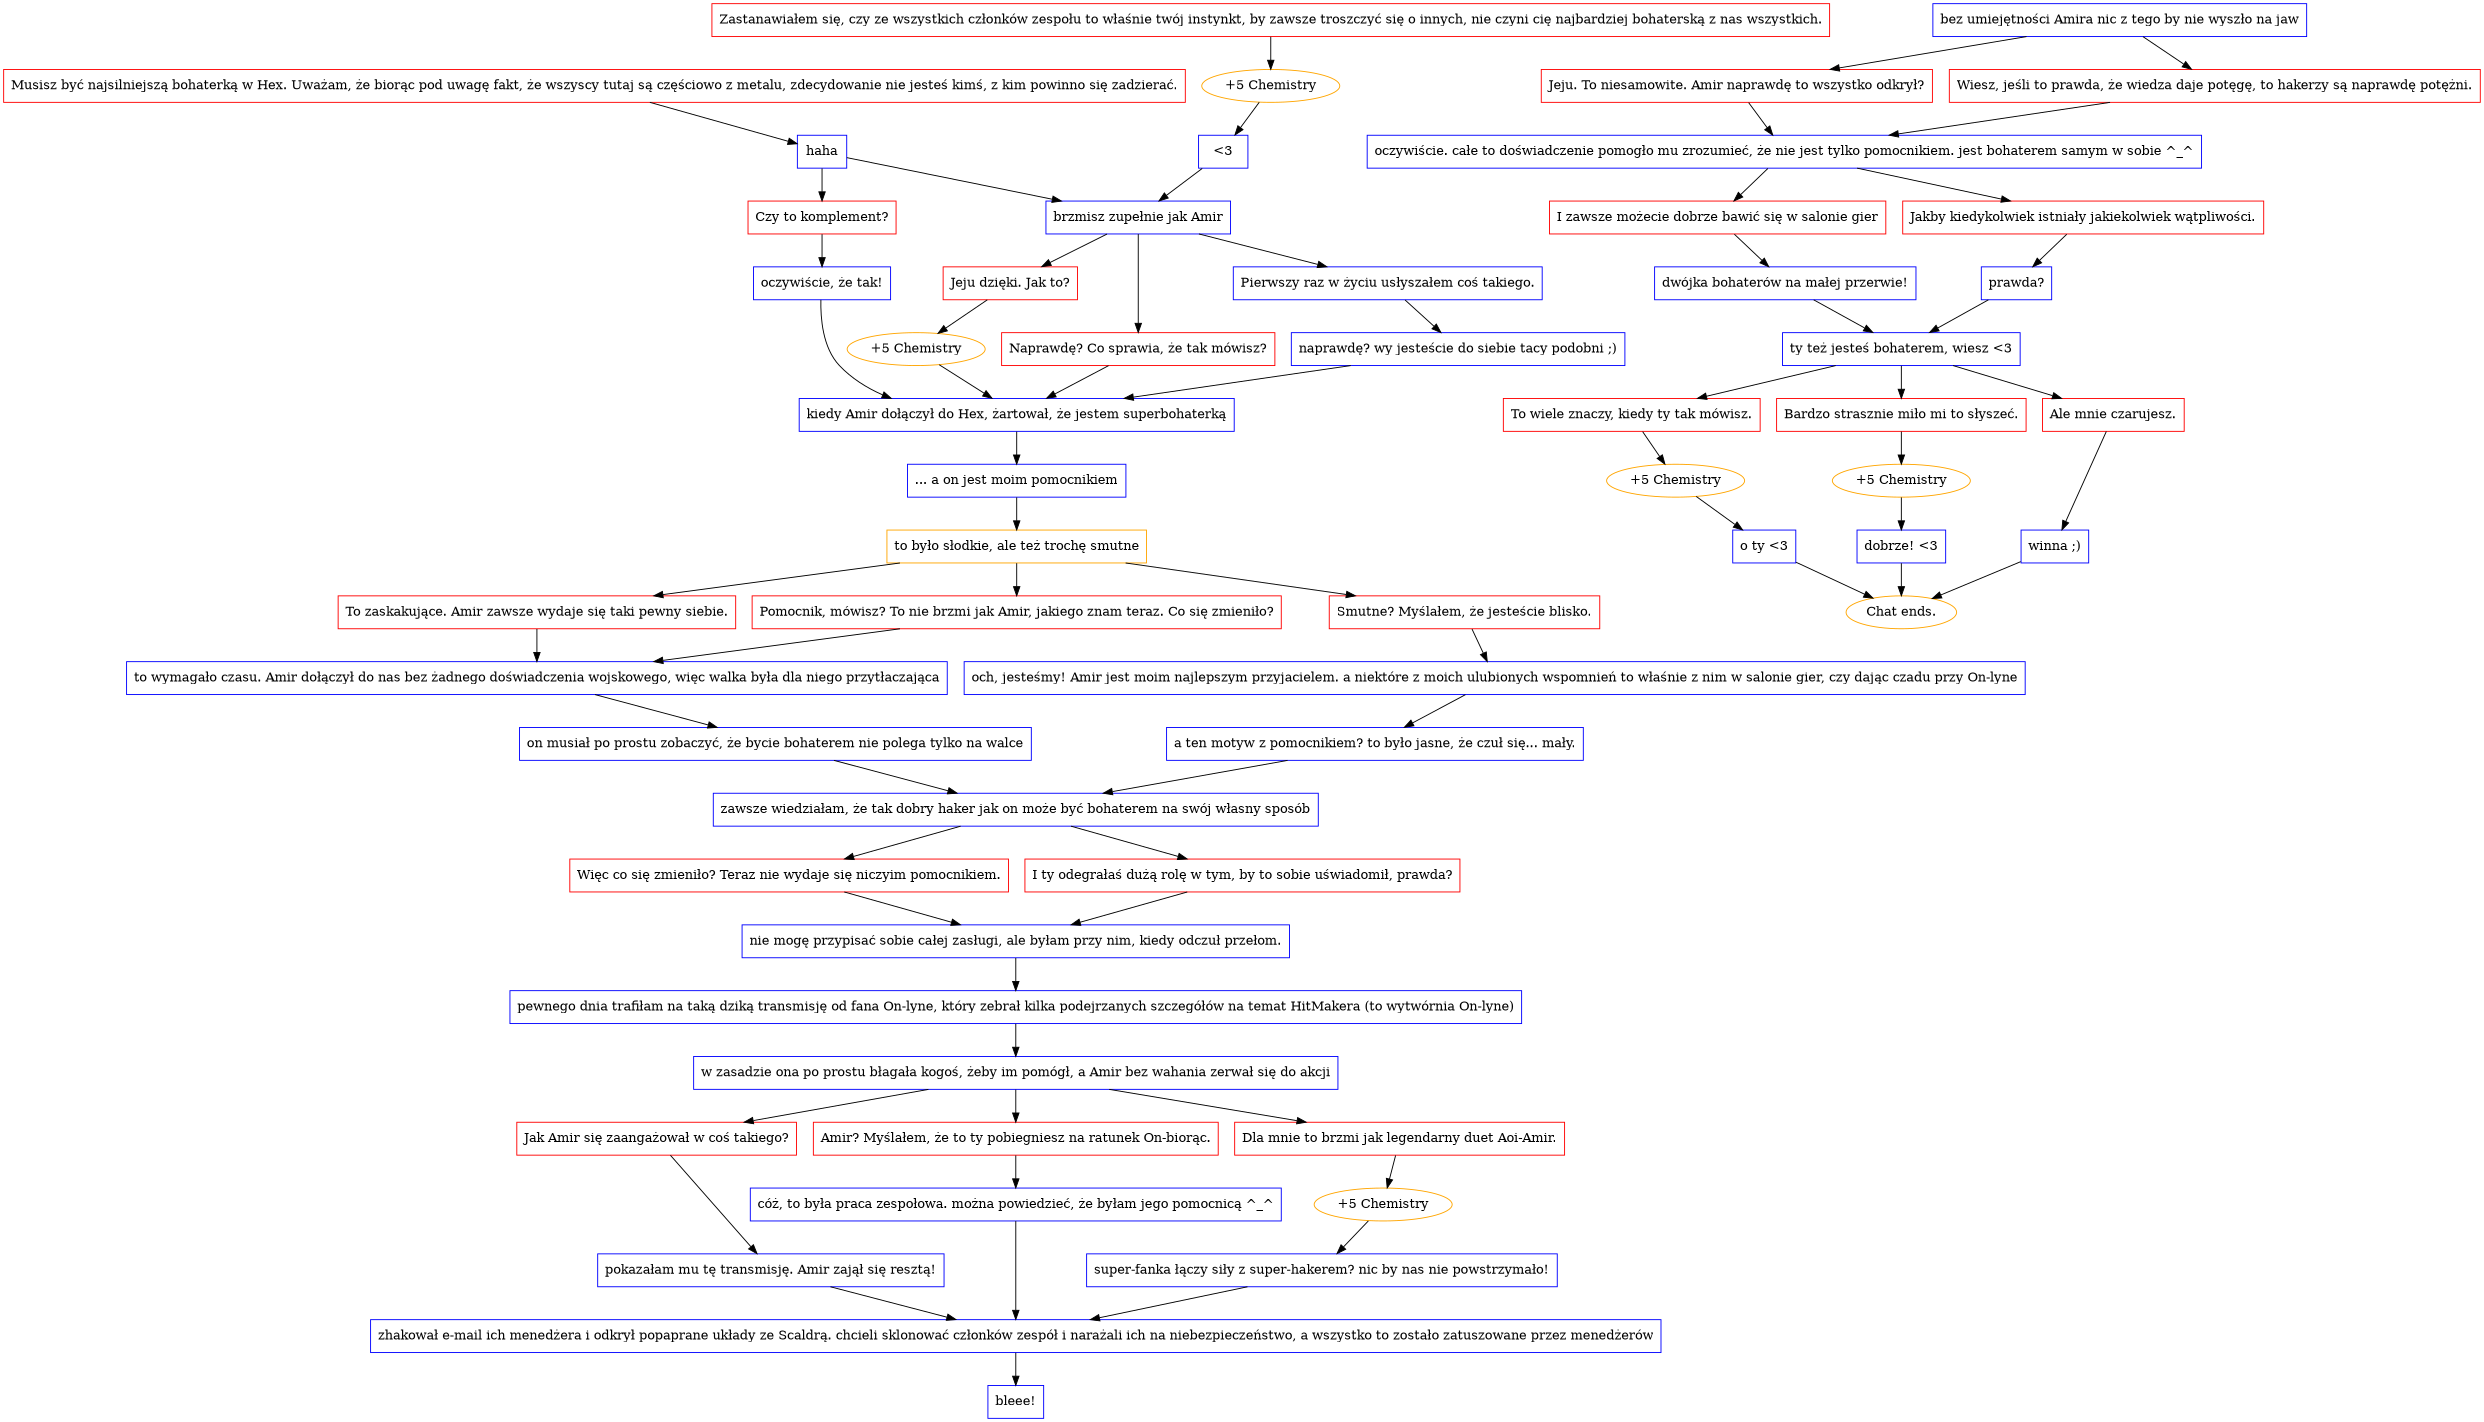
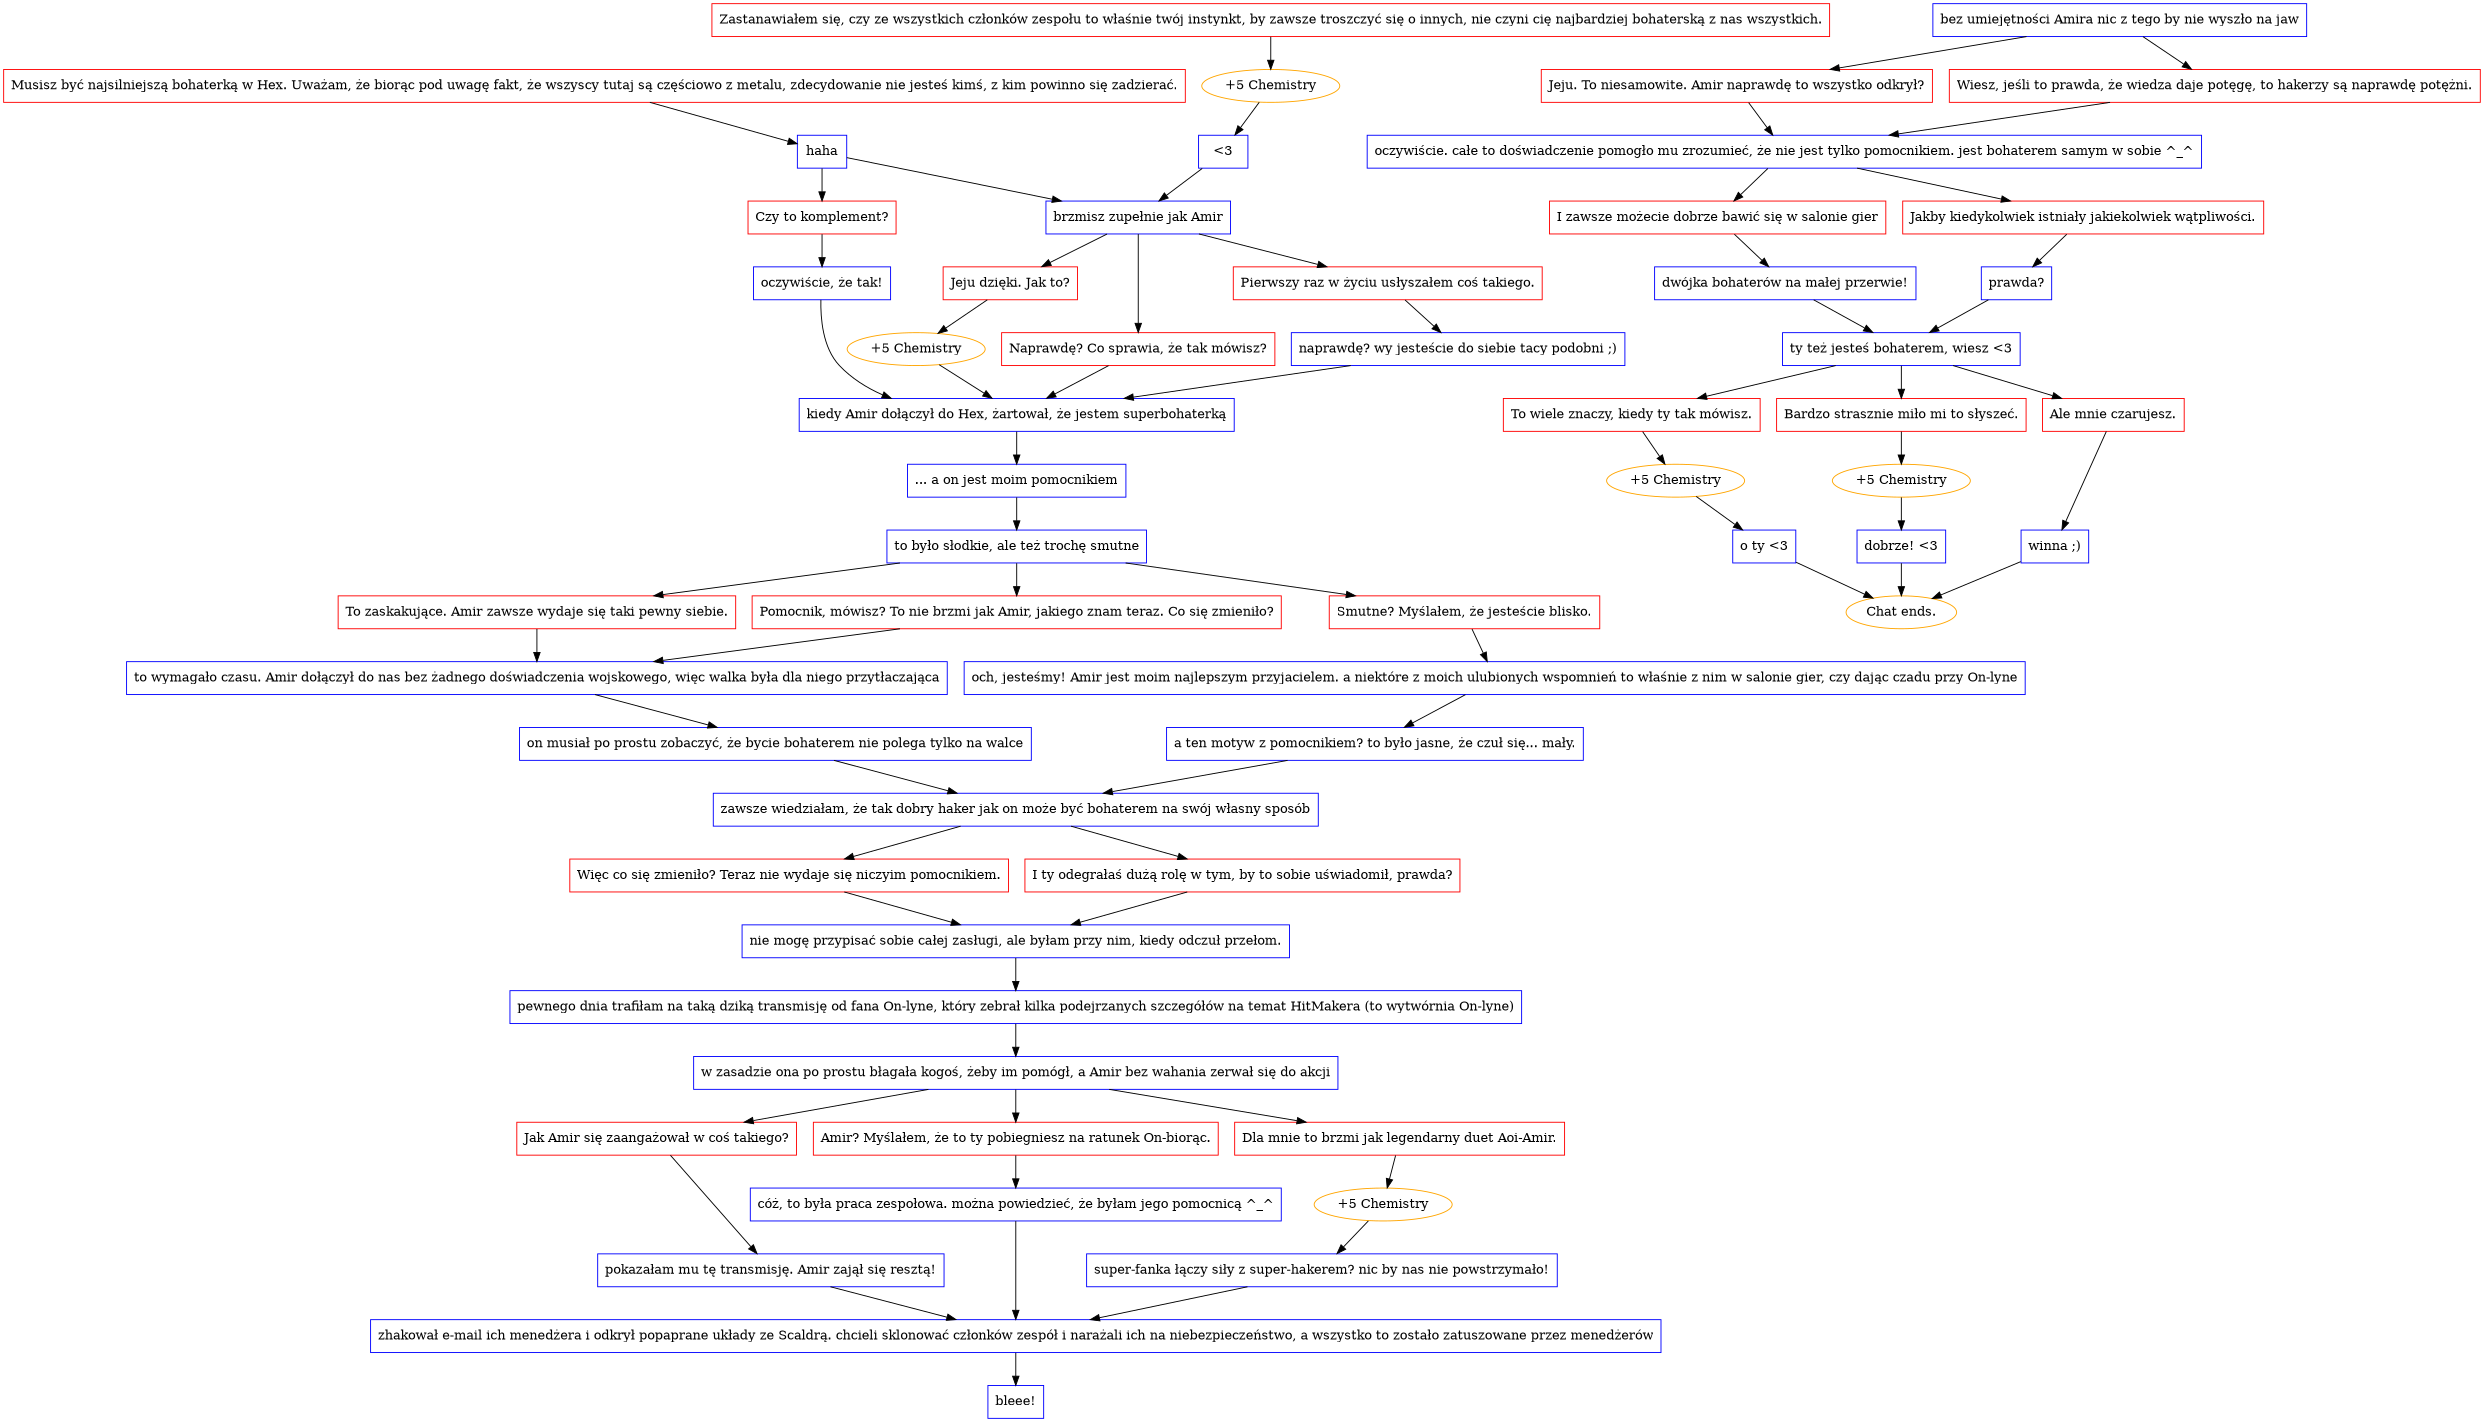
(1388, 283) -> (1388, 283)
(1017, 547) -> (1017, 547)
